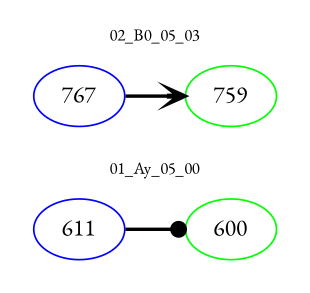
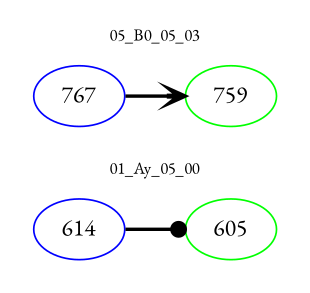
(155, 36) -> (155, 36)
(79, 229) -> (79, 229)
(231, 229) -> (231, 229)
